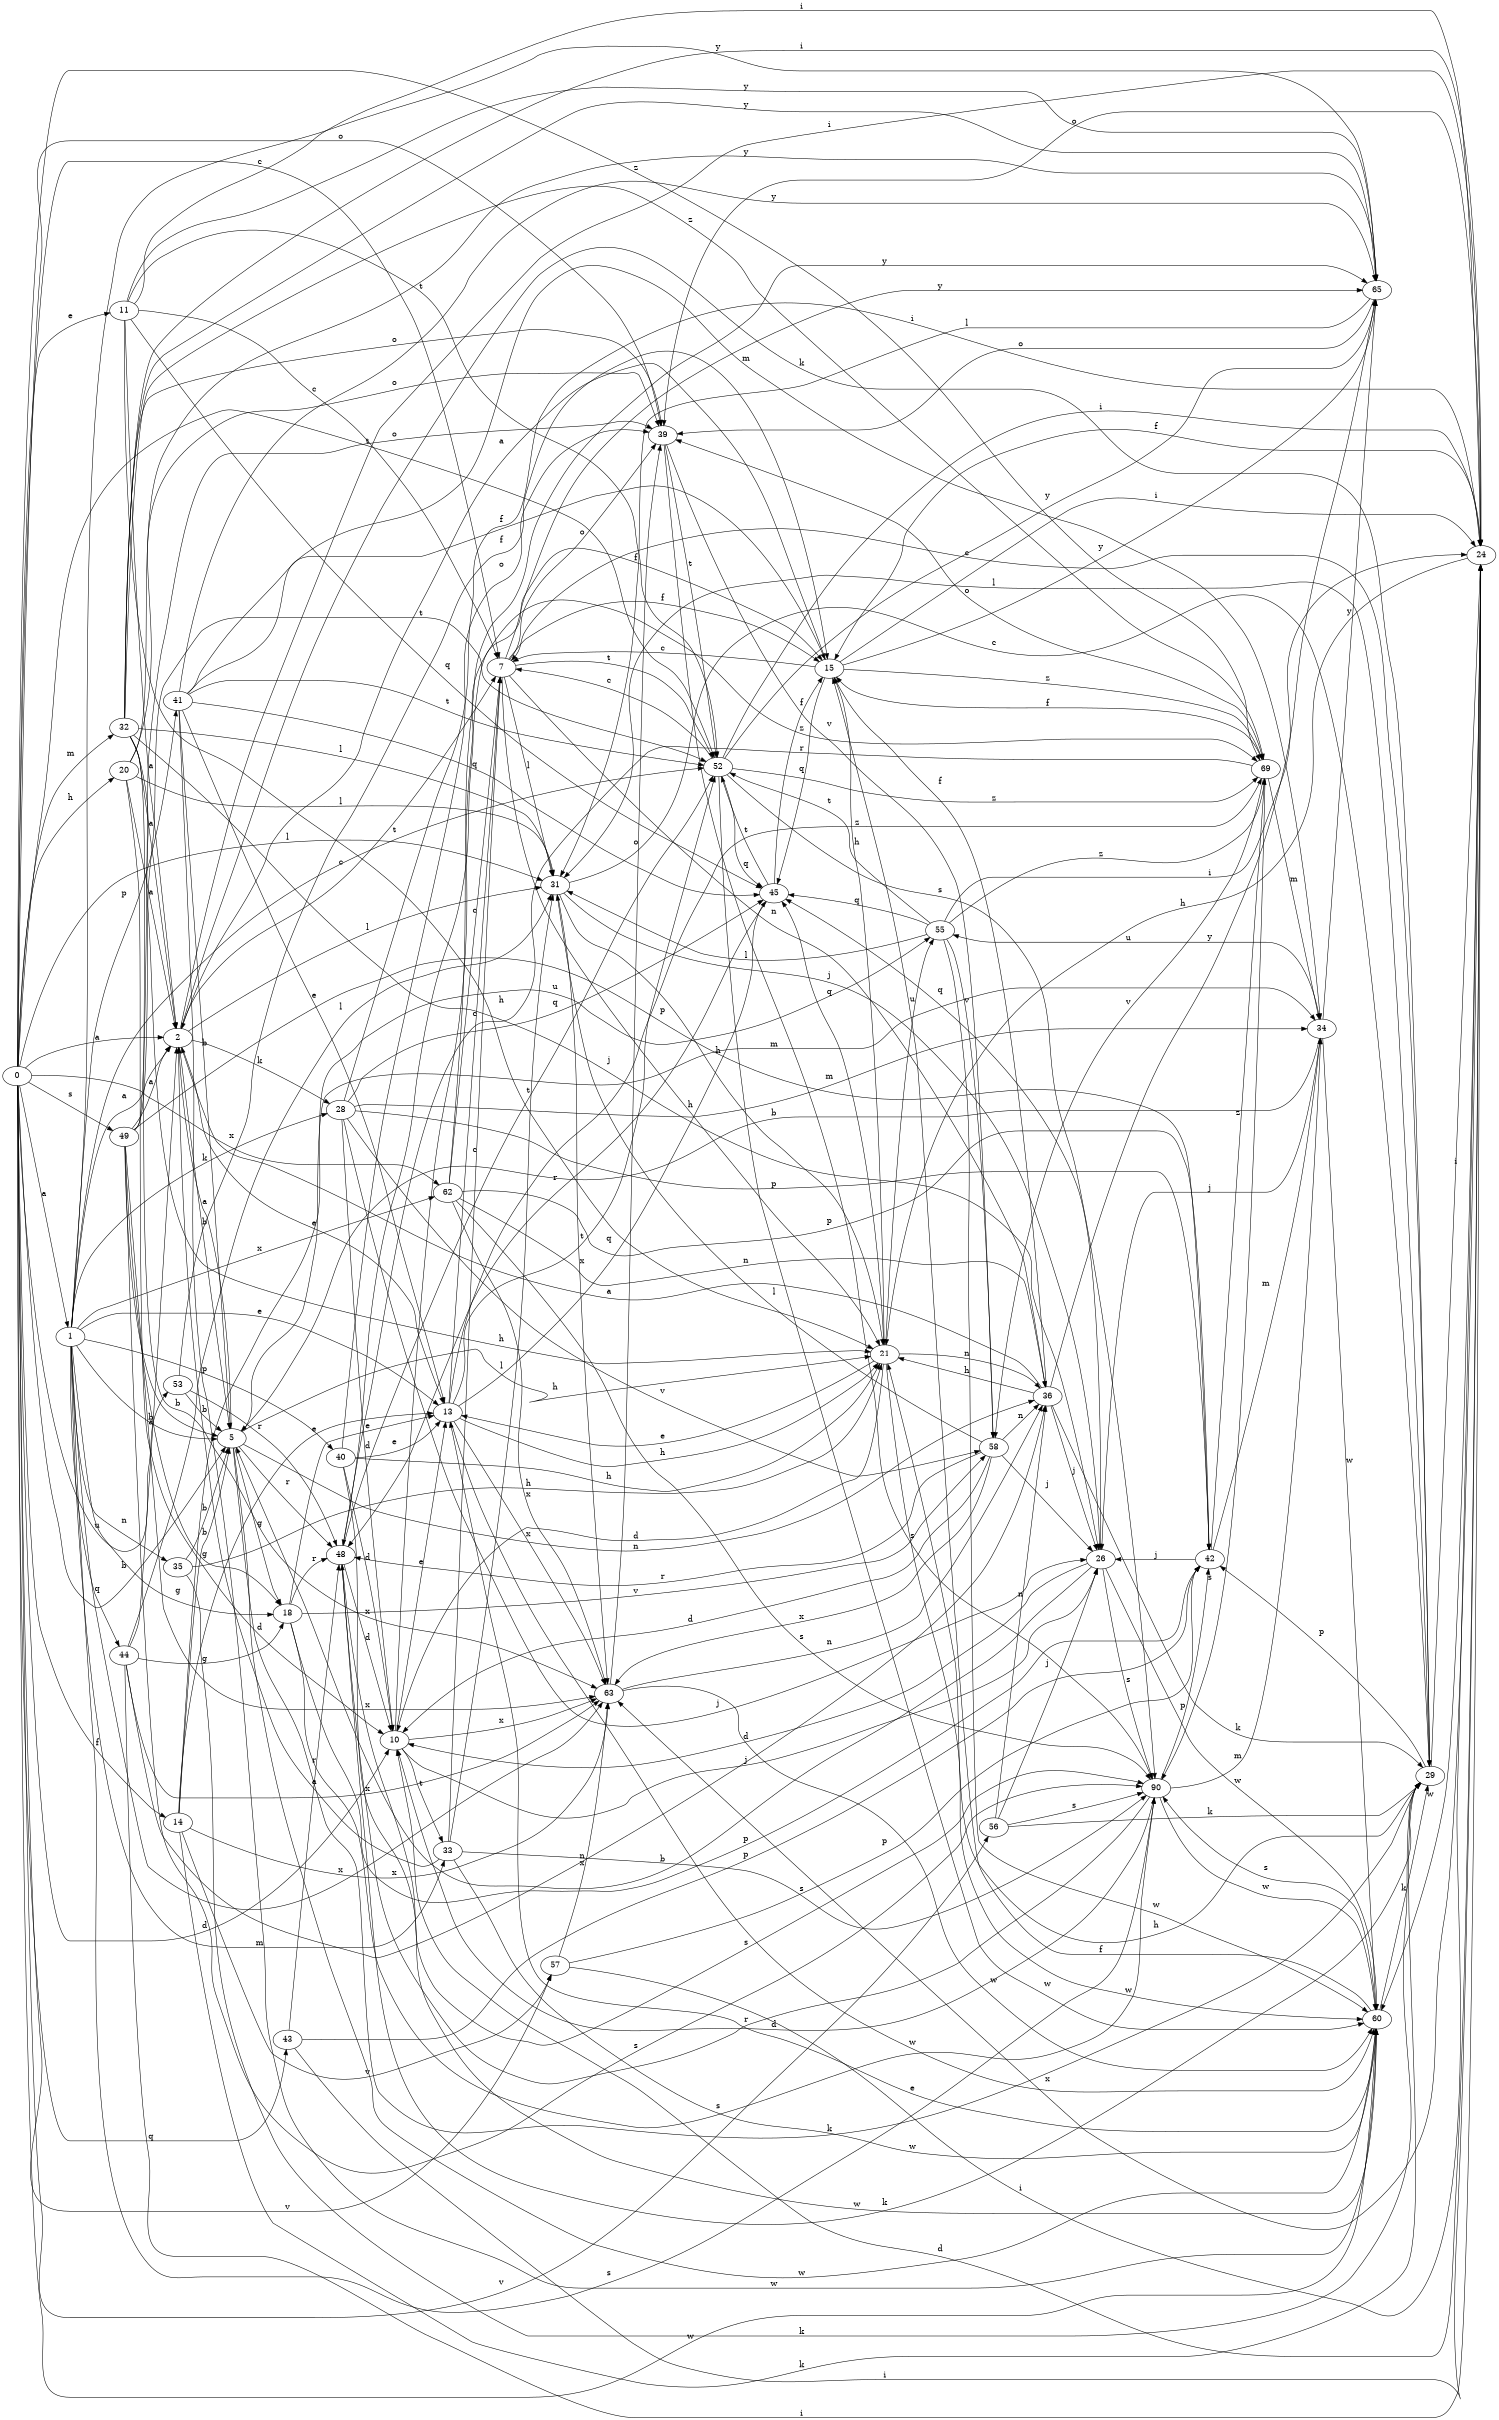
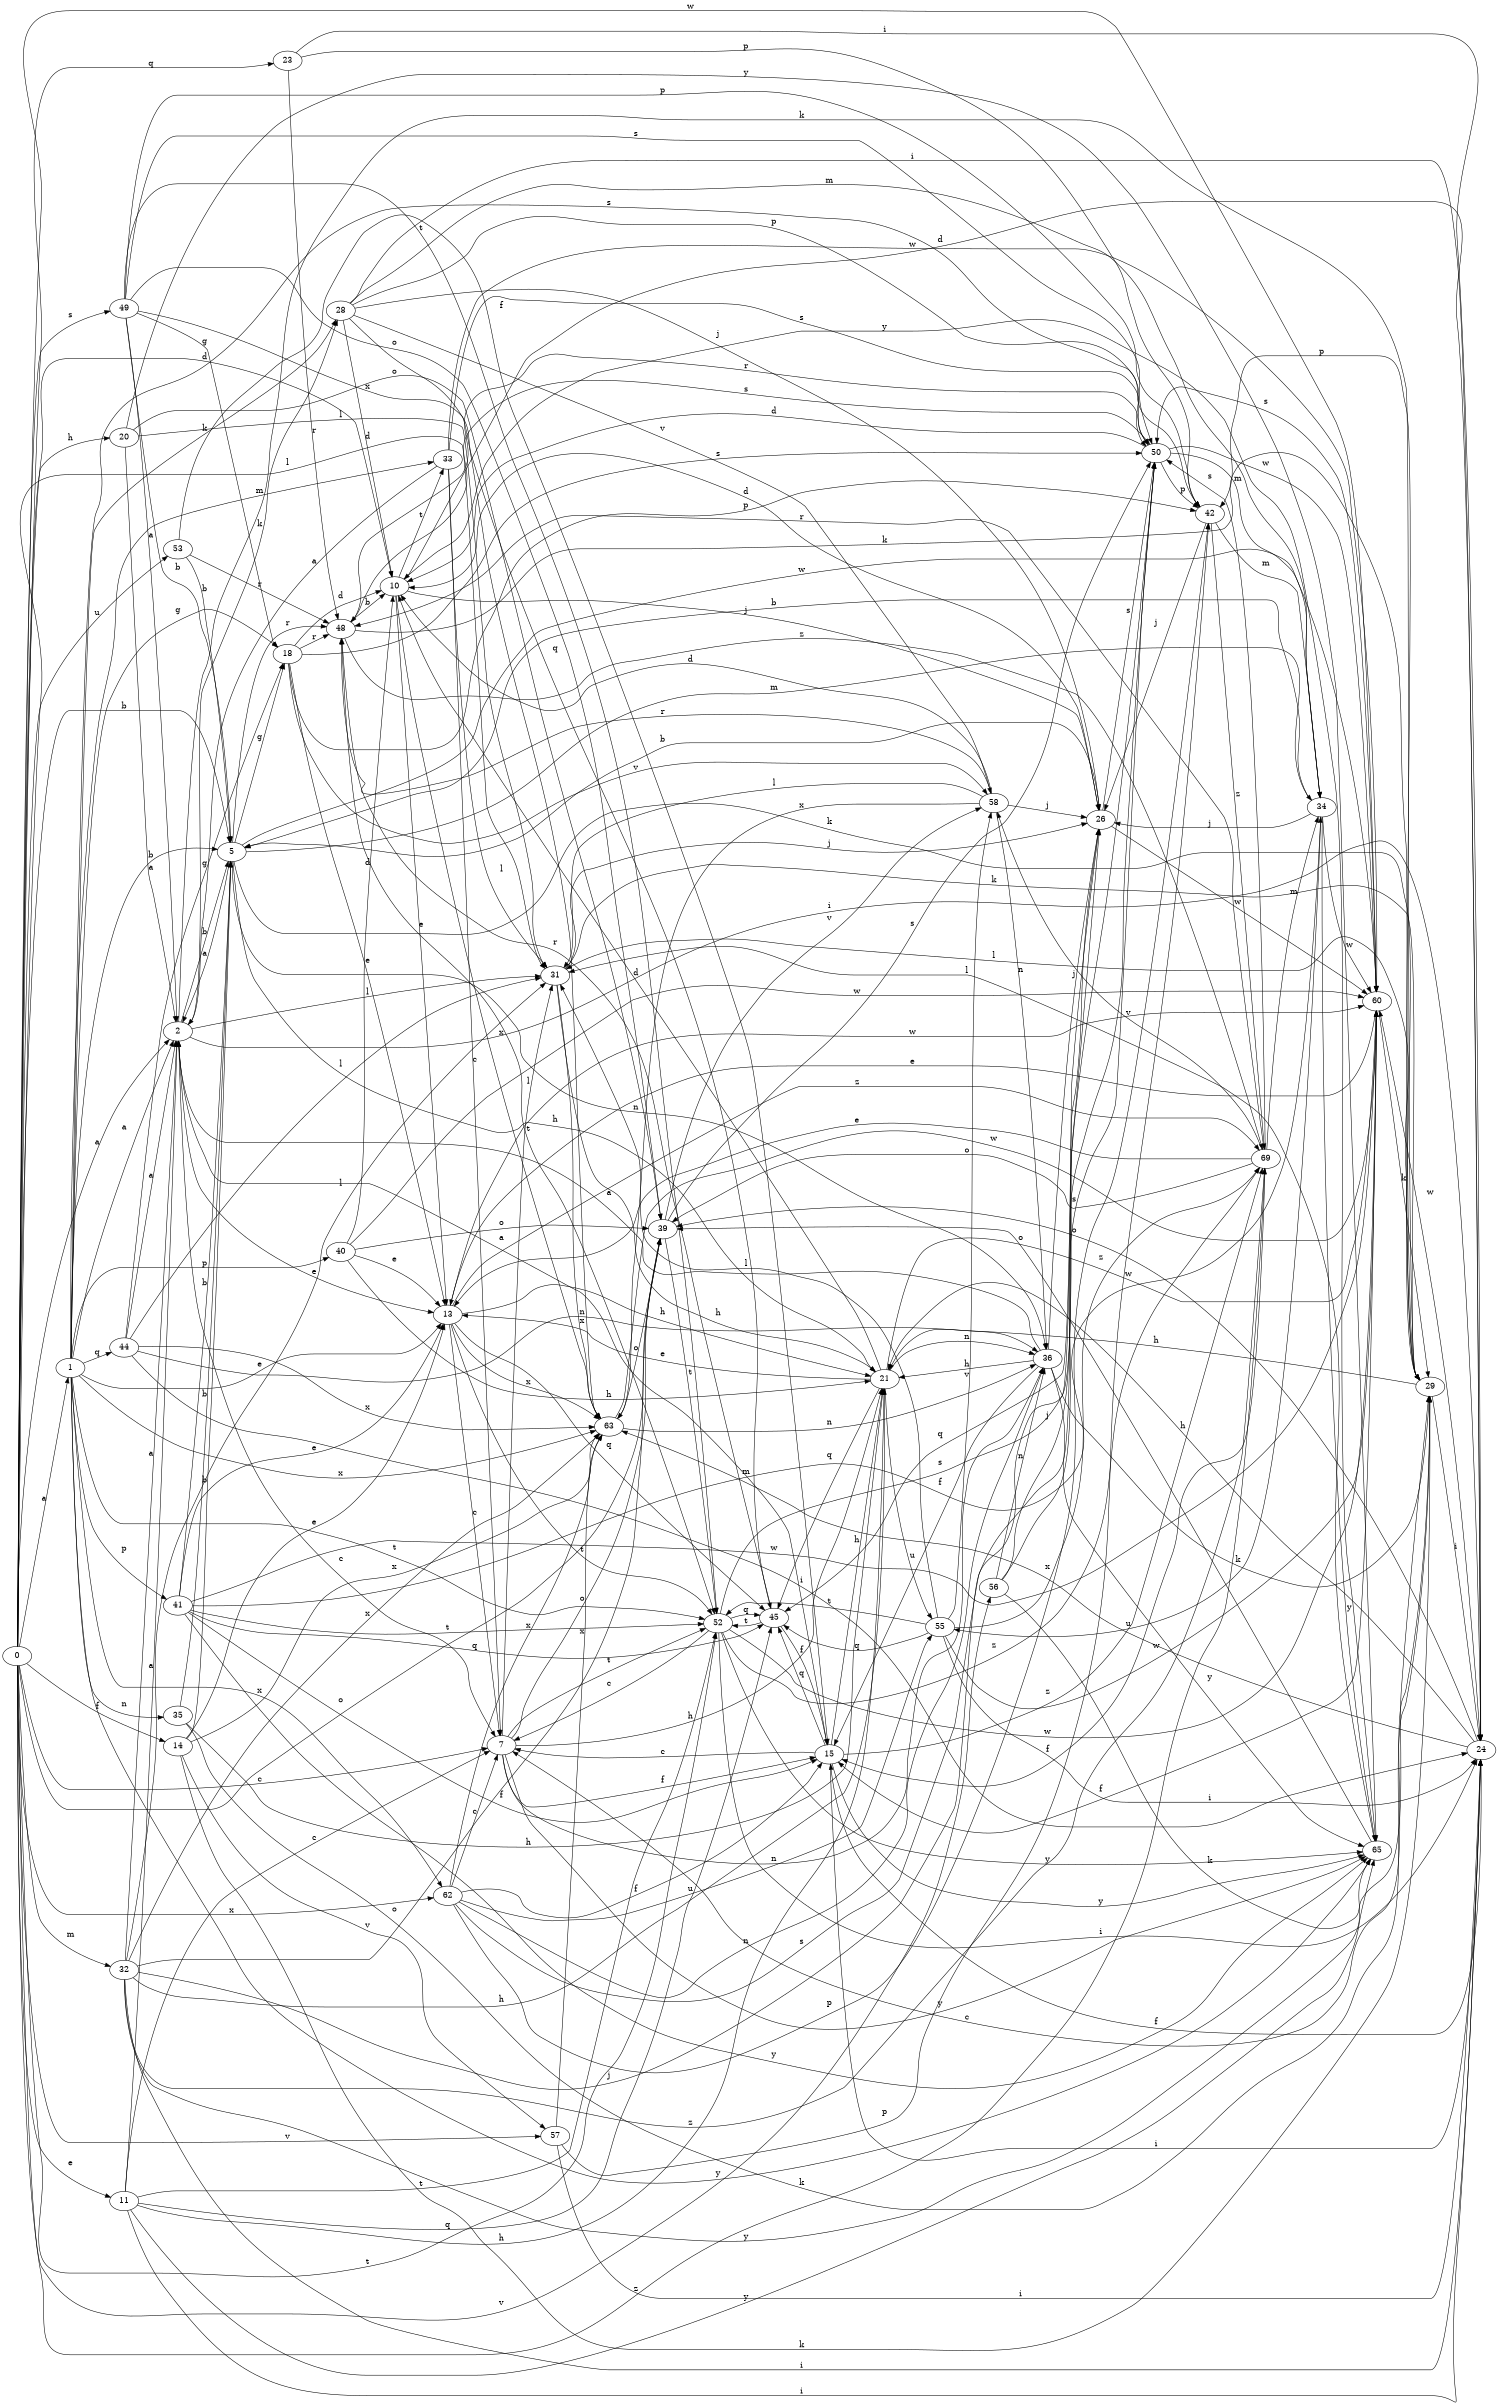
(994, 643) -> (994, 880)
(322, 1091) -> (746, 1876)
none -> (828, 1129)
(141, 1301) -> (330, 612)
(368, 1638) -> (368, 603)
(1156, 1788) -> (1156, 453)
(288, 2040) -> (288, 61)
